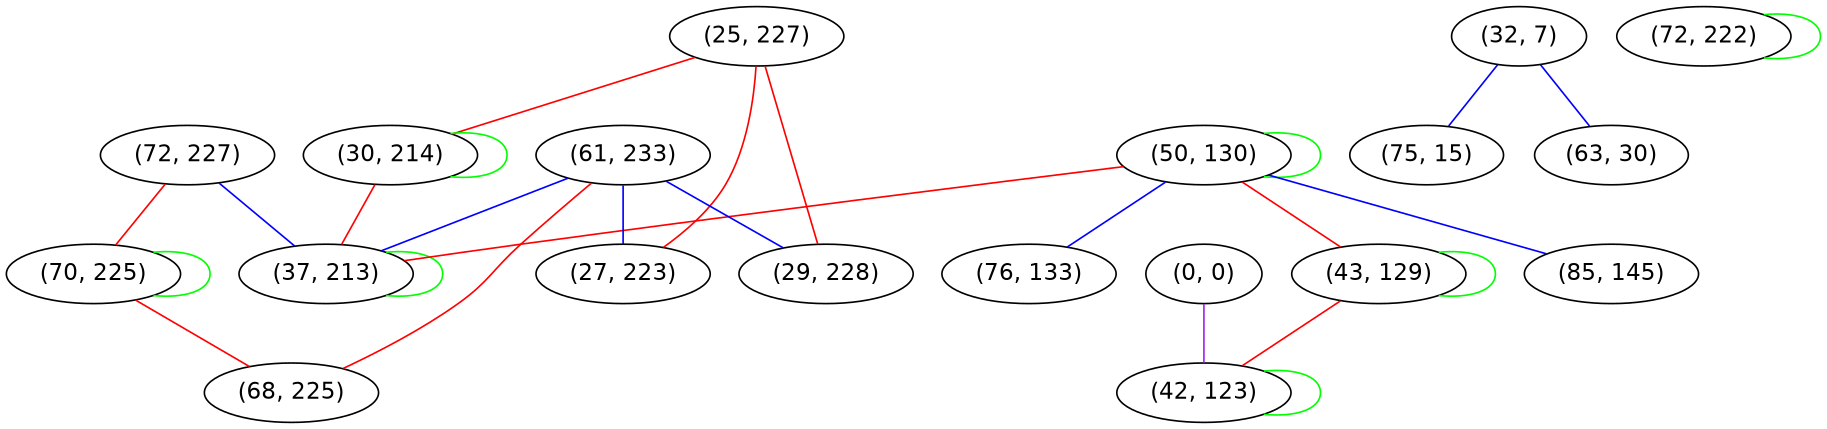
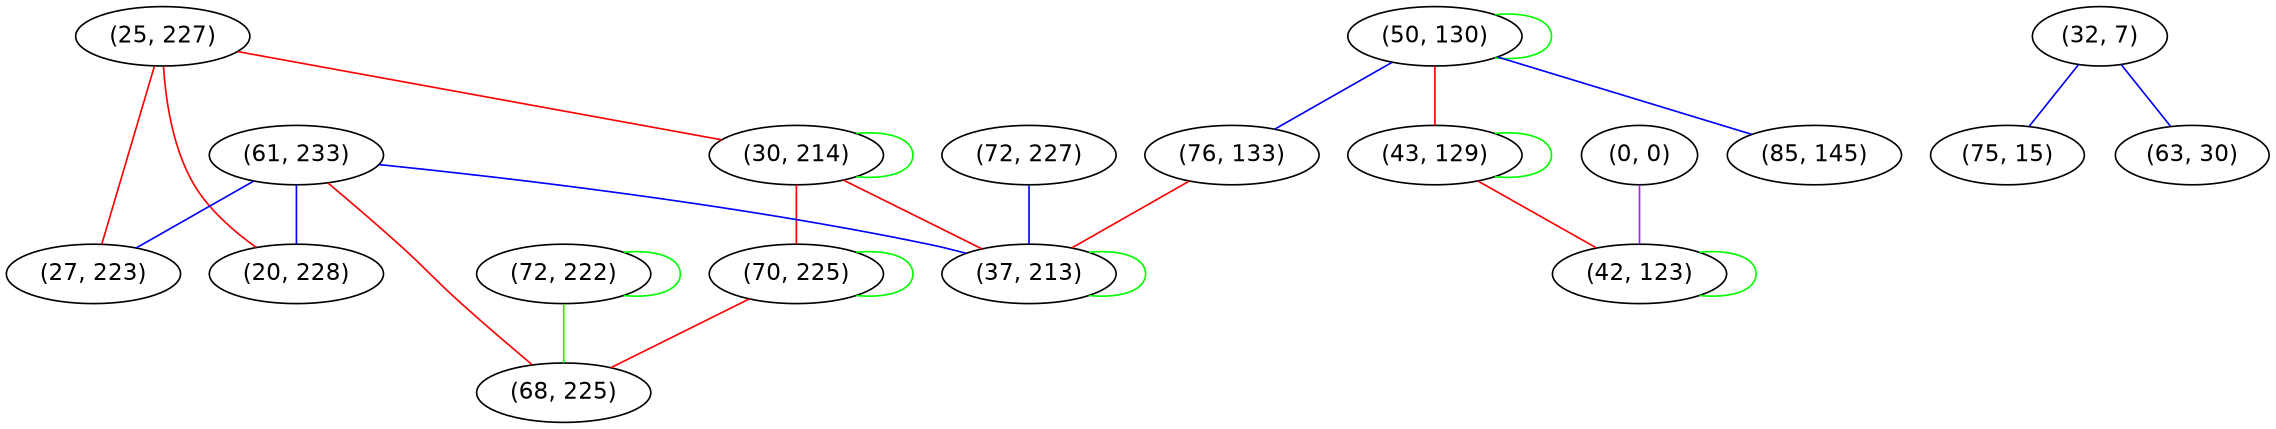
(764, 212) -> (1130, 215)
(140, 215) -> (796, 209)
(826, 274) -> (296, 274)
none -> (564, 333)
